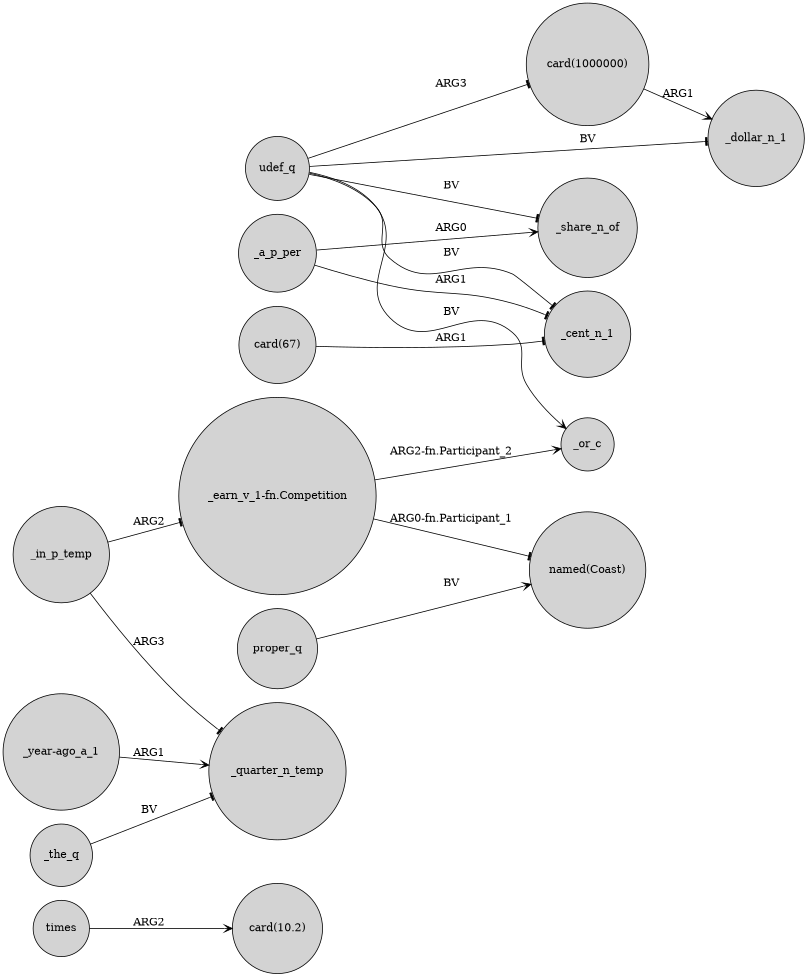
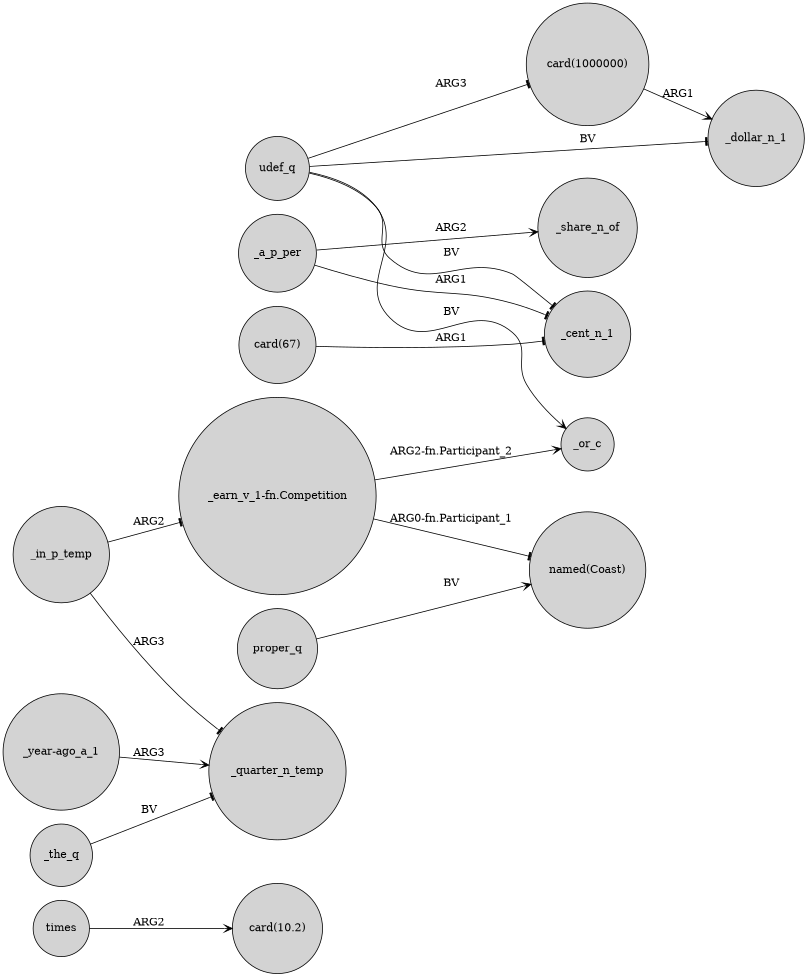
(422, 196) -> none
(451, 228) -> (451, 228)
(149, 753) -> (149, 753)
